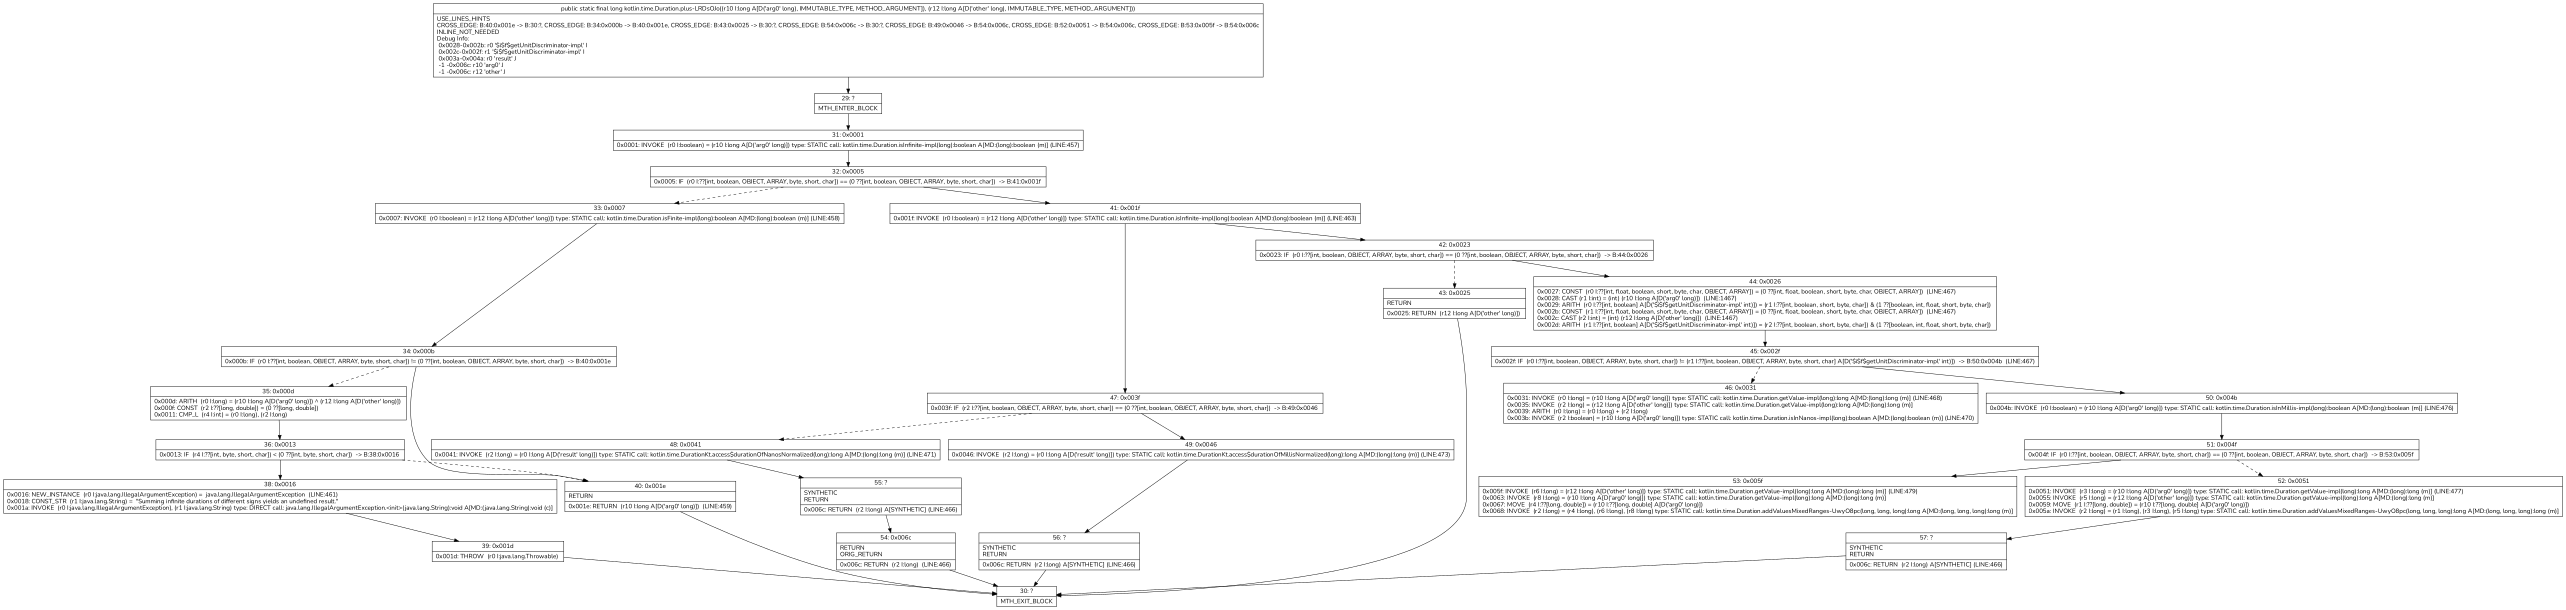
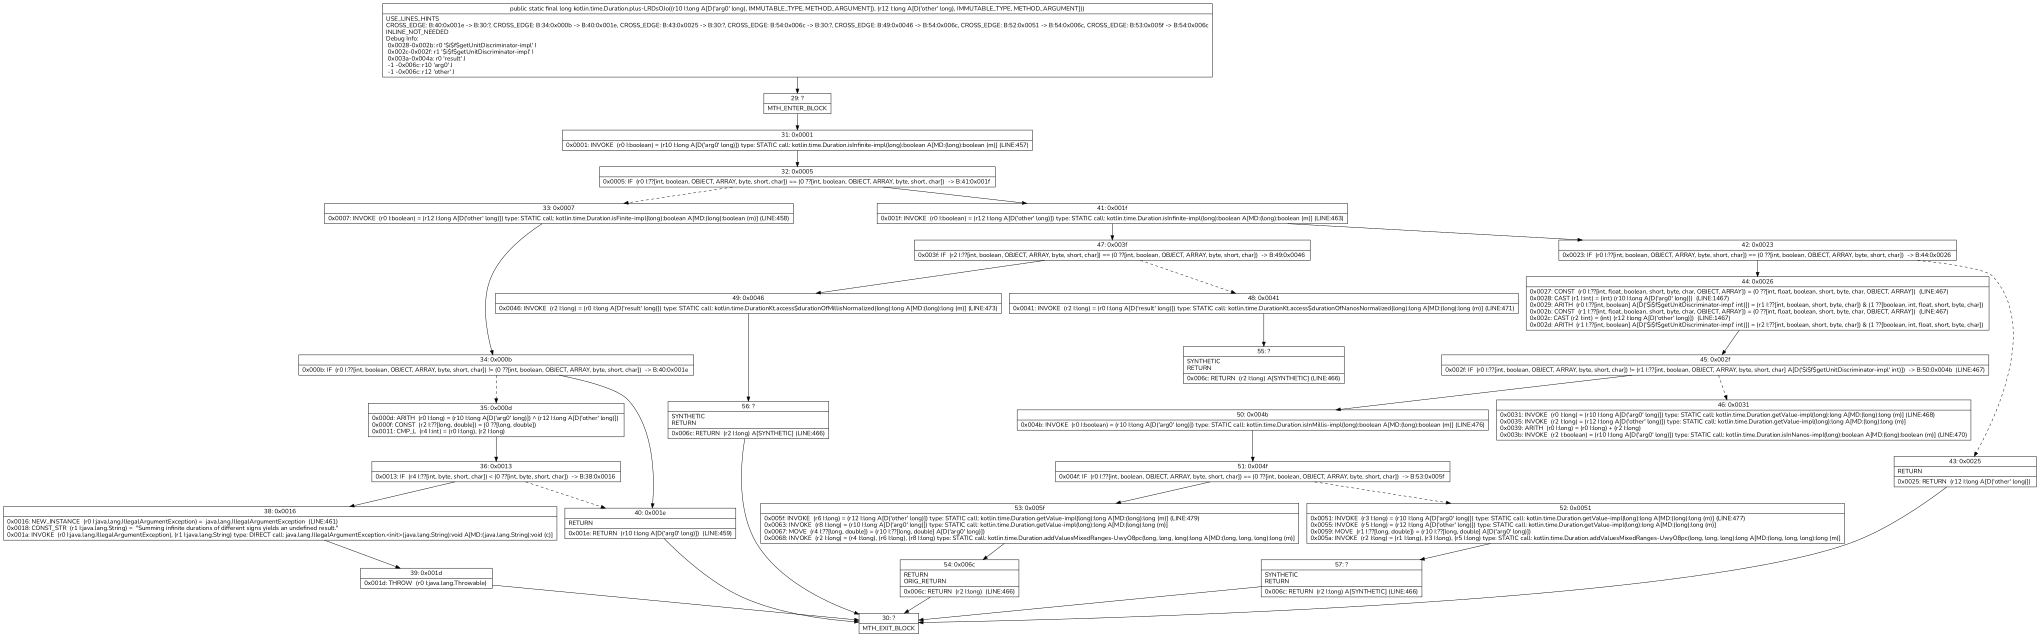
(888, 522) -> (995, 550)
